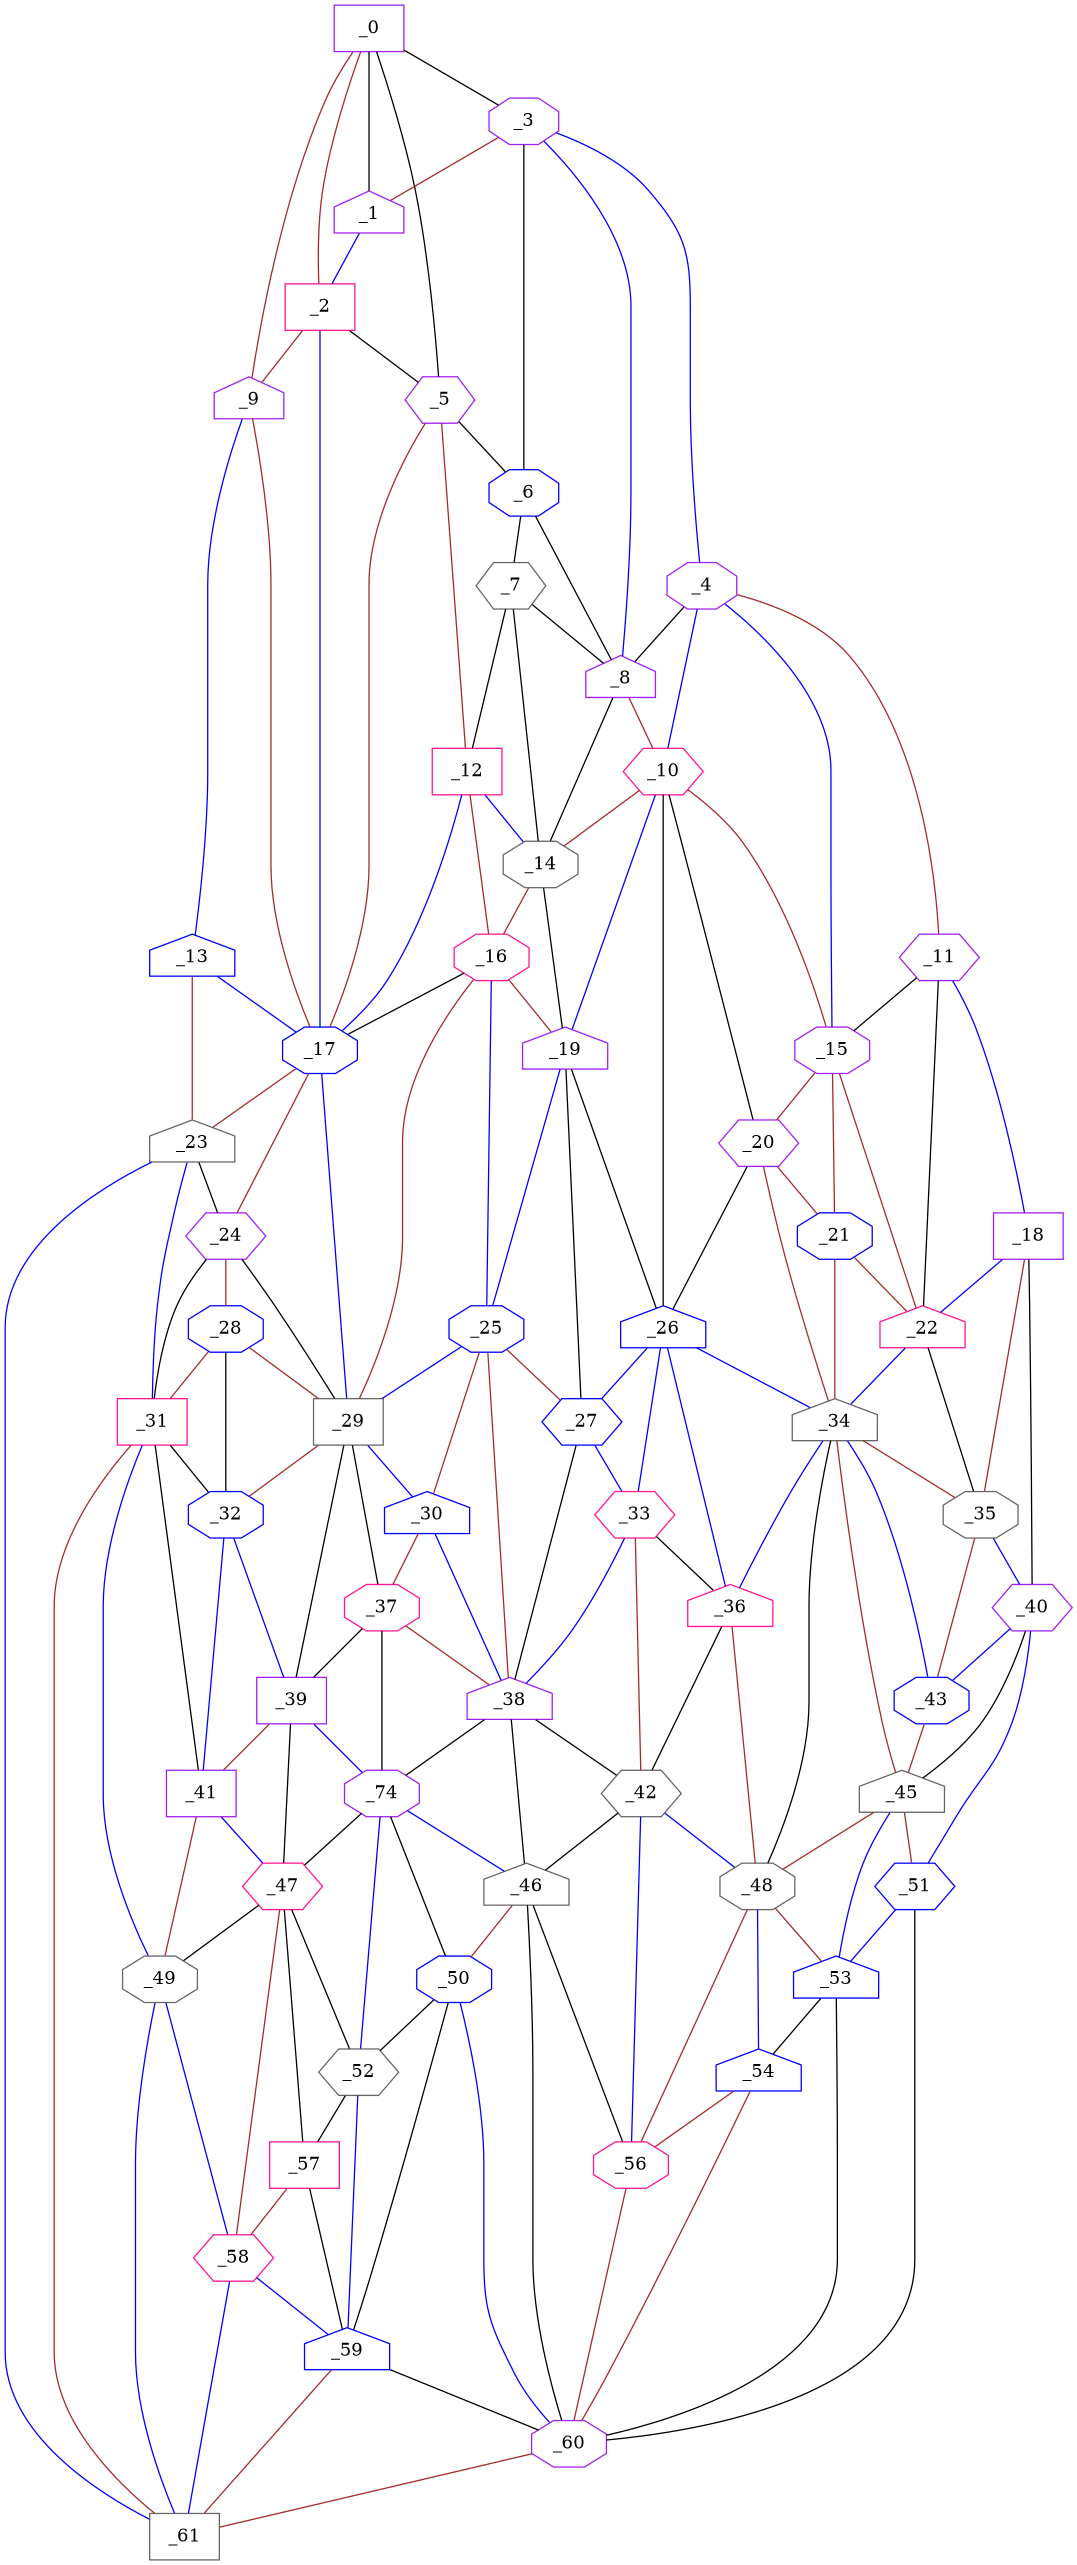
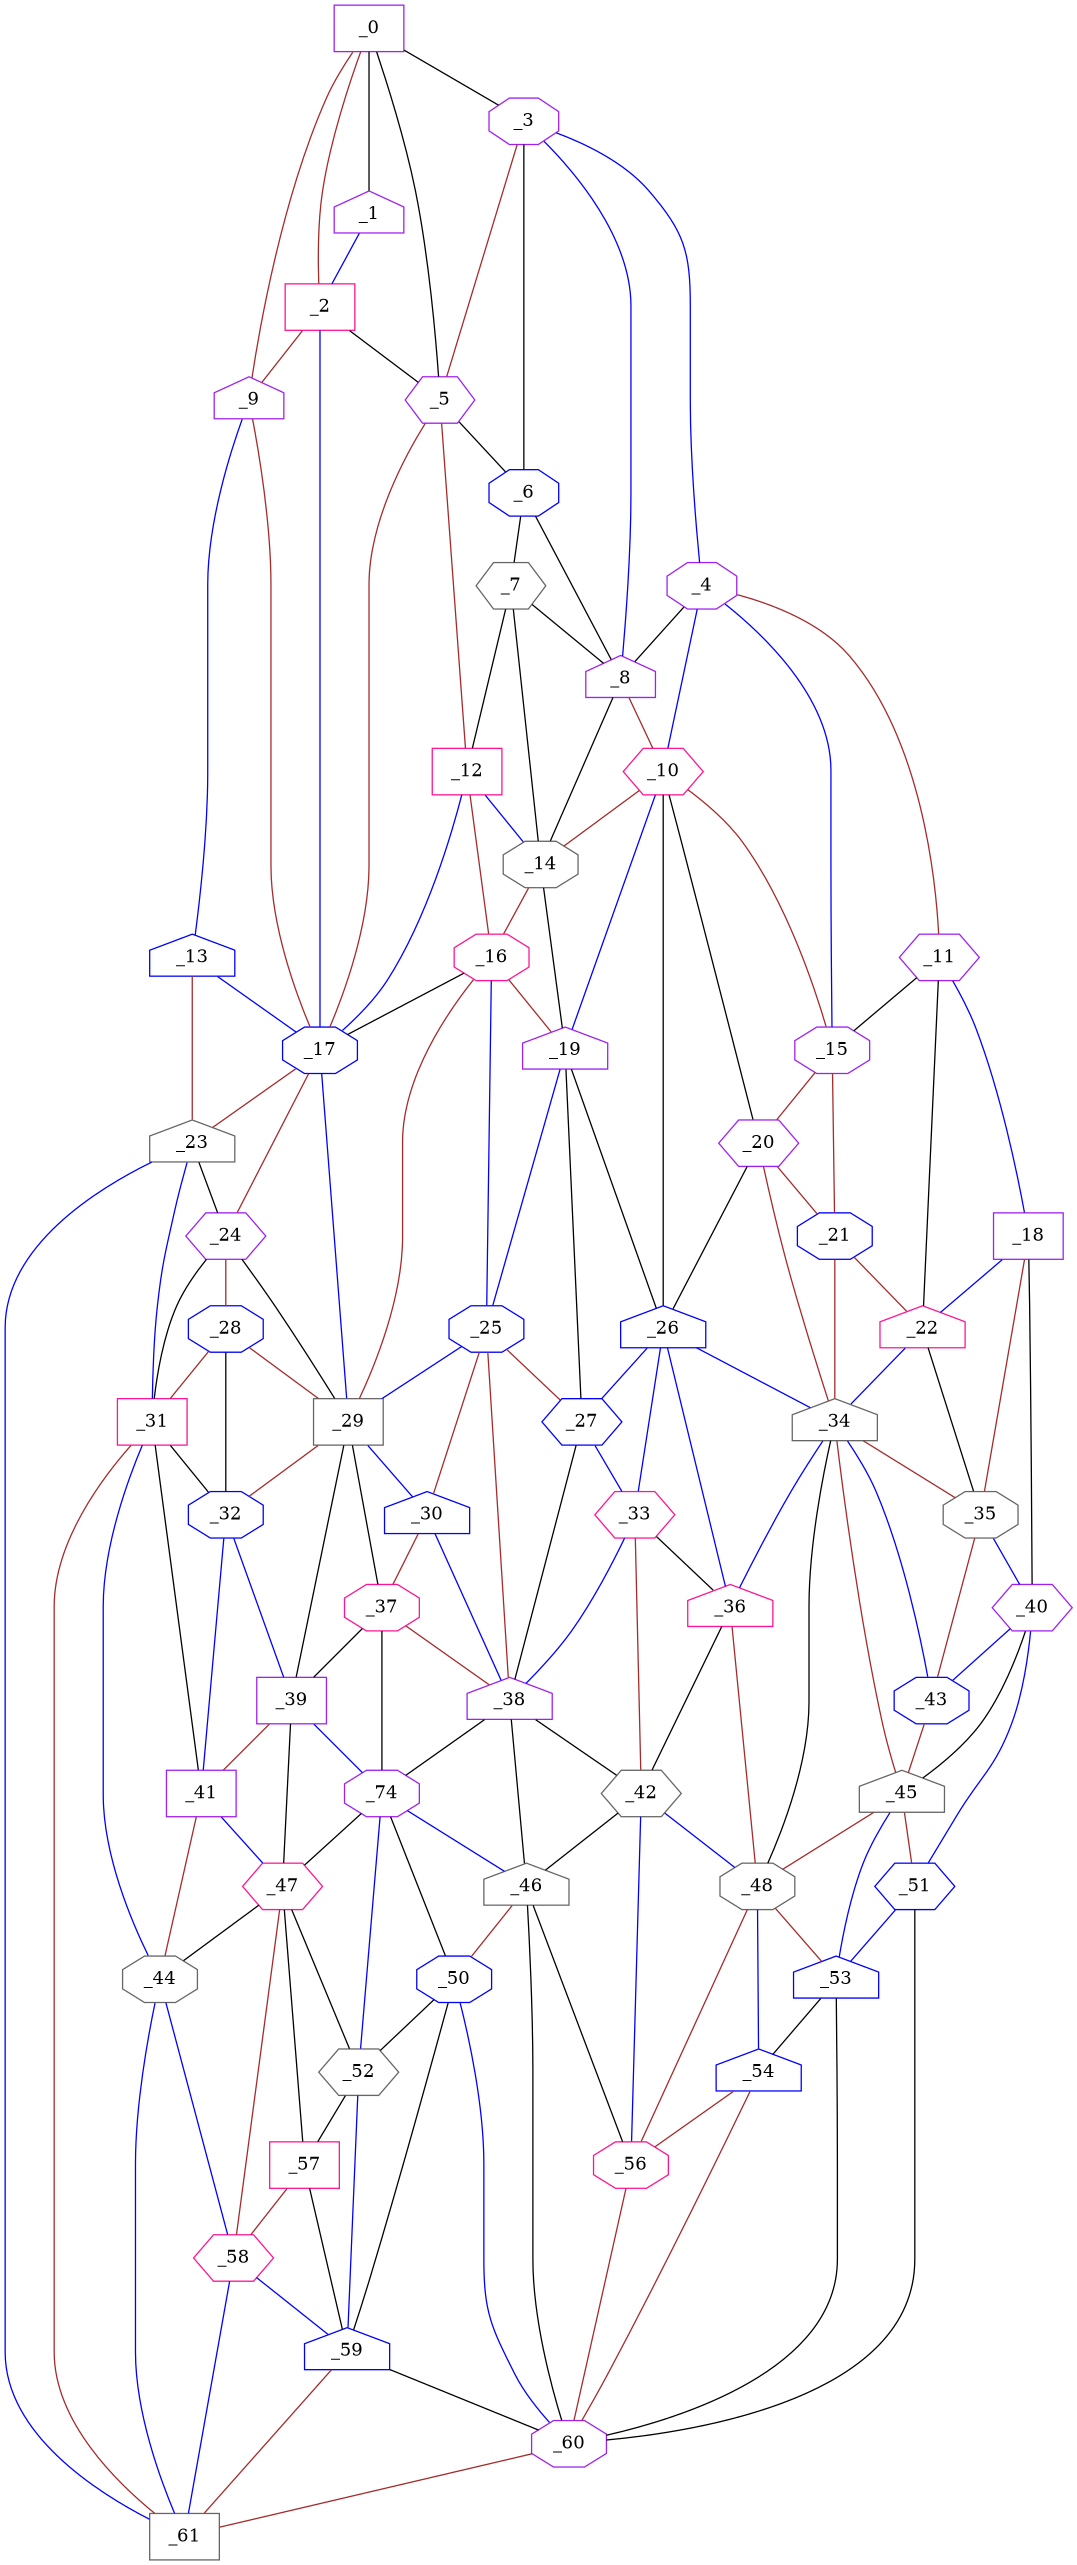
(444, 169) -> (482, 261)
(878, 1191) -> none
(160, 1979) -> (160, 1979)
